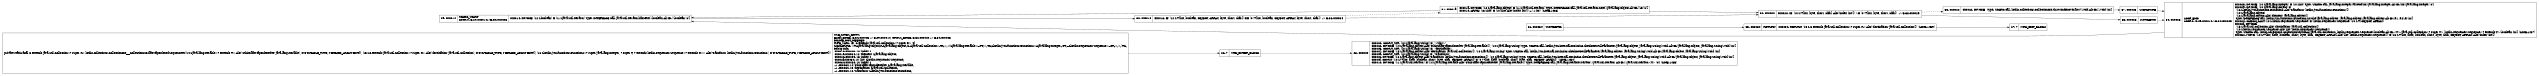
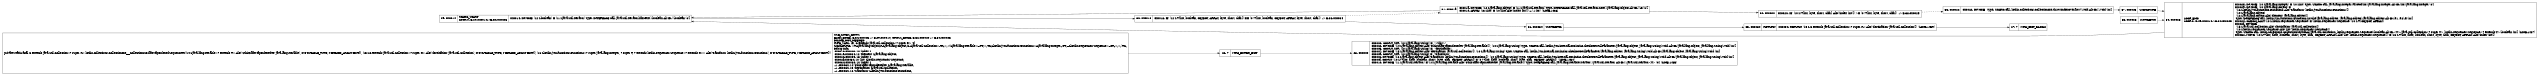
(1551, 17) -> (1435, 24)
(2020, 18) -> none
(1245, 53) -> (1245, 53)
